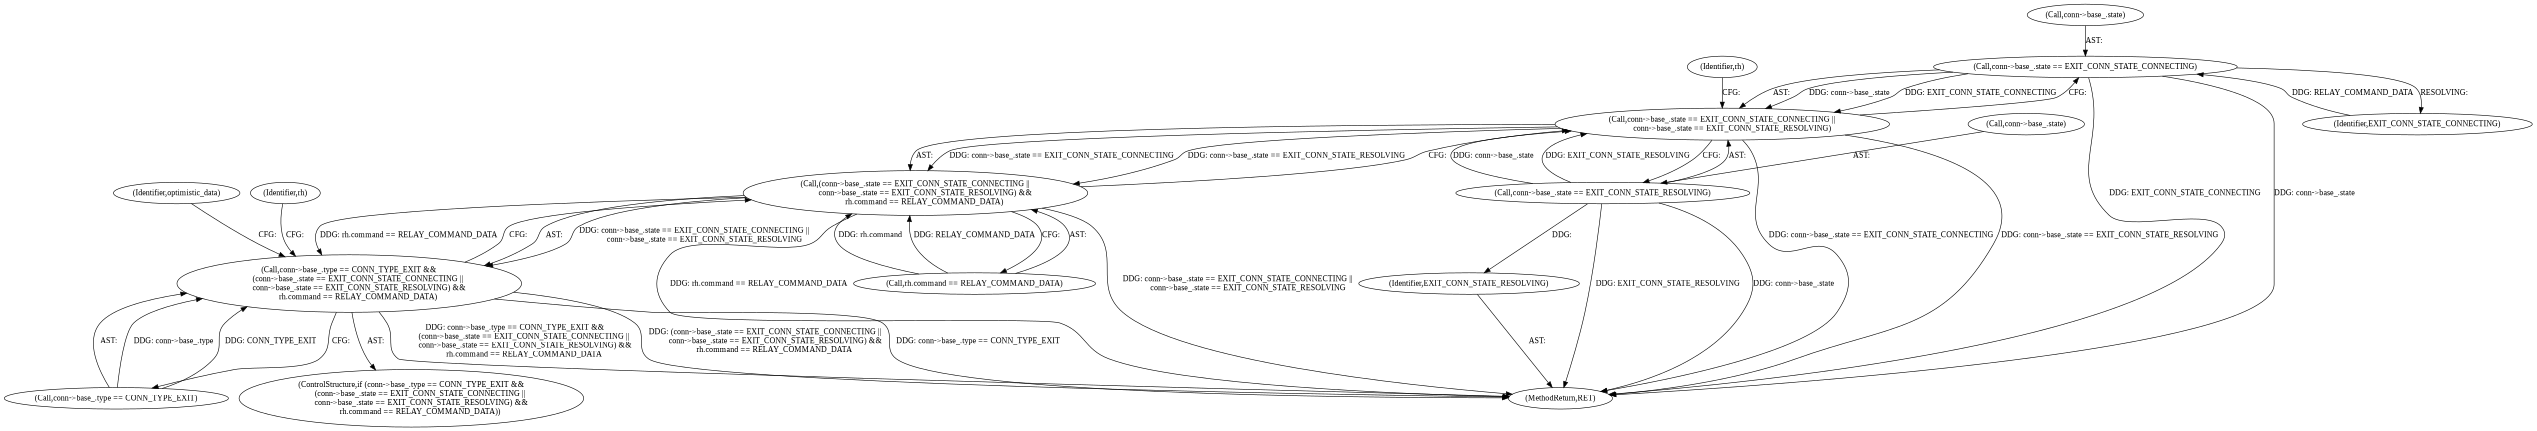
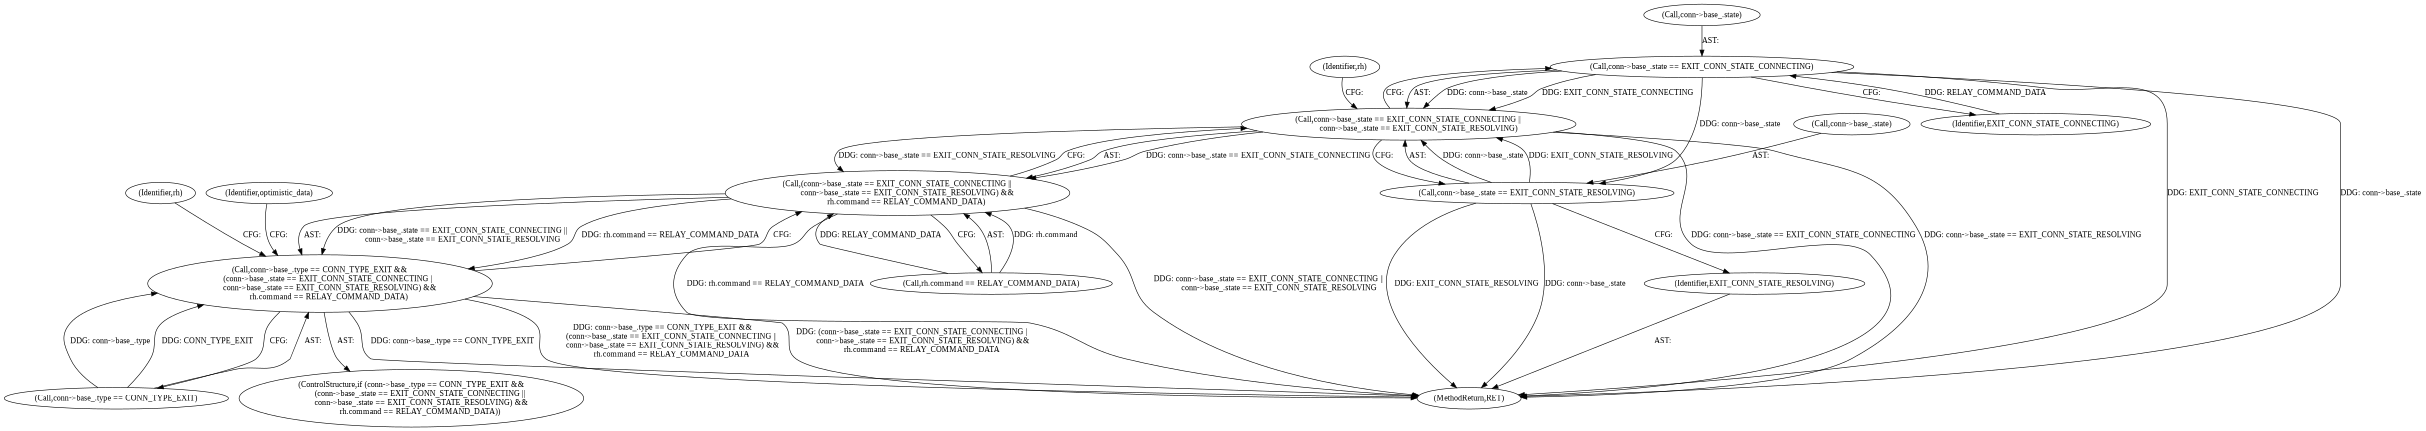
(2446, 93) -> (1873, 93)
none -> (1683, 152)
(1563, 235) -> (1665, 235)
